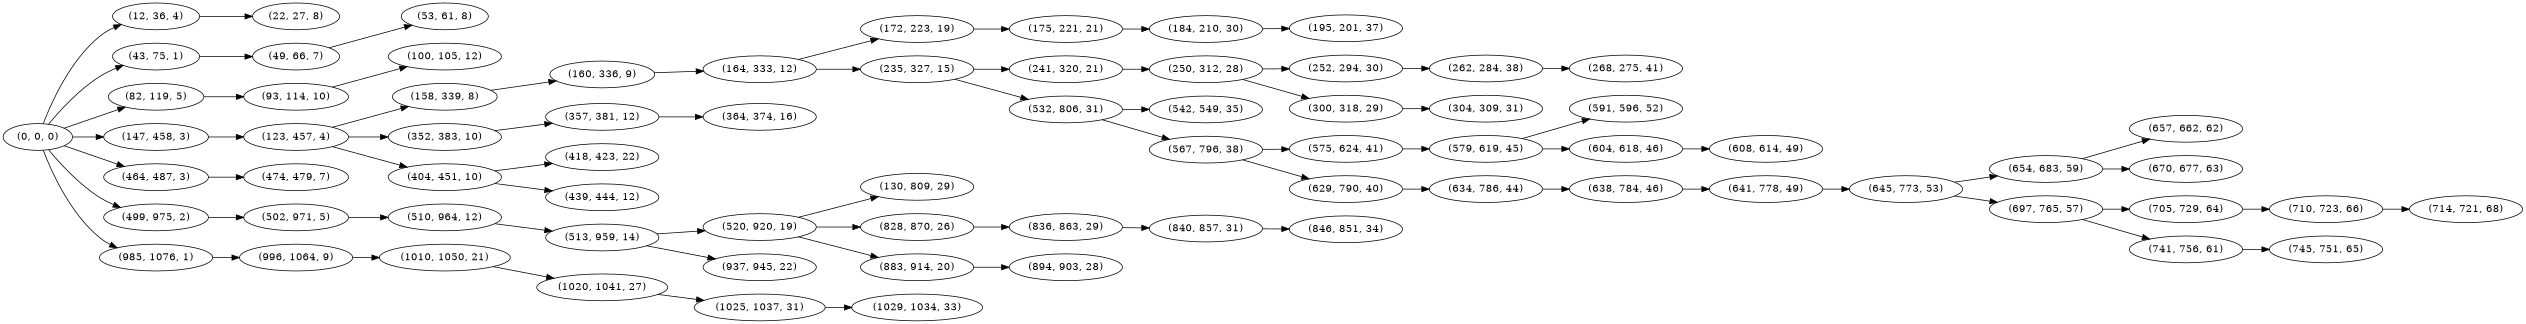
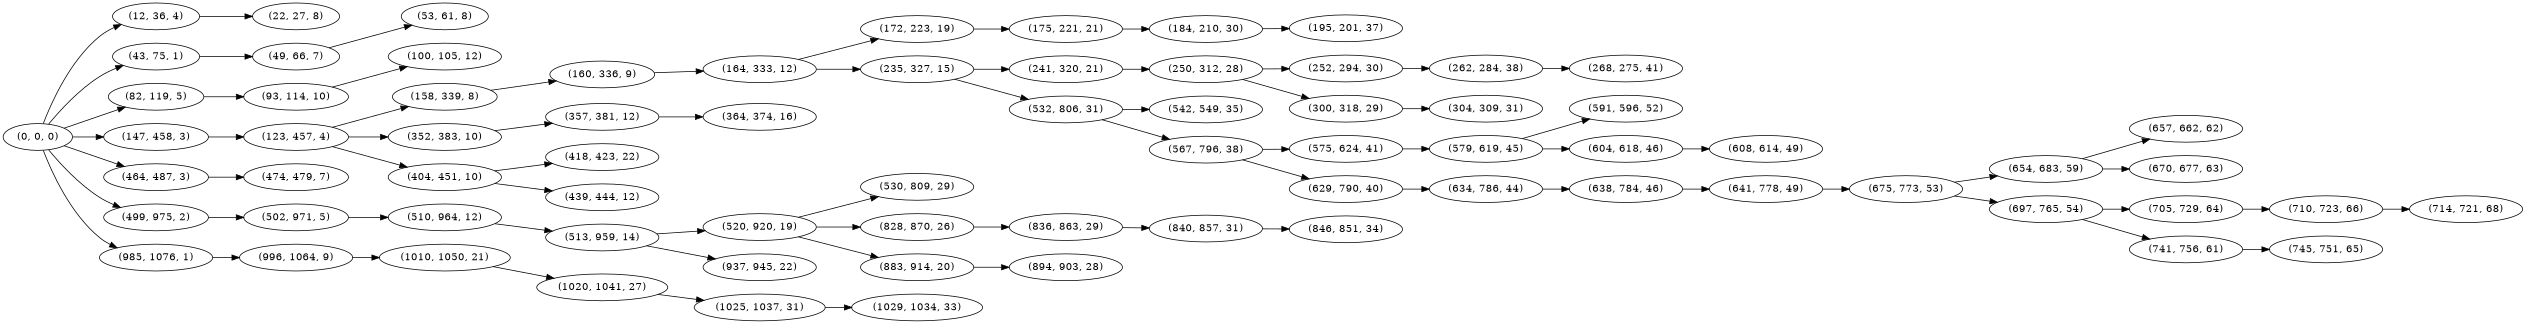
(917, 187) -> (917, 187)
(1906, 189) -> (1906, 189)
(2046, 209) -> (2046, 209)
